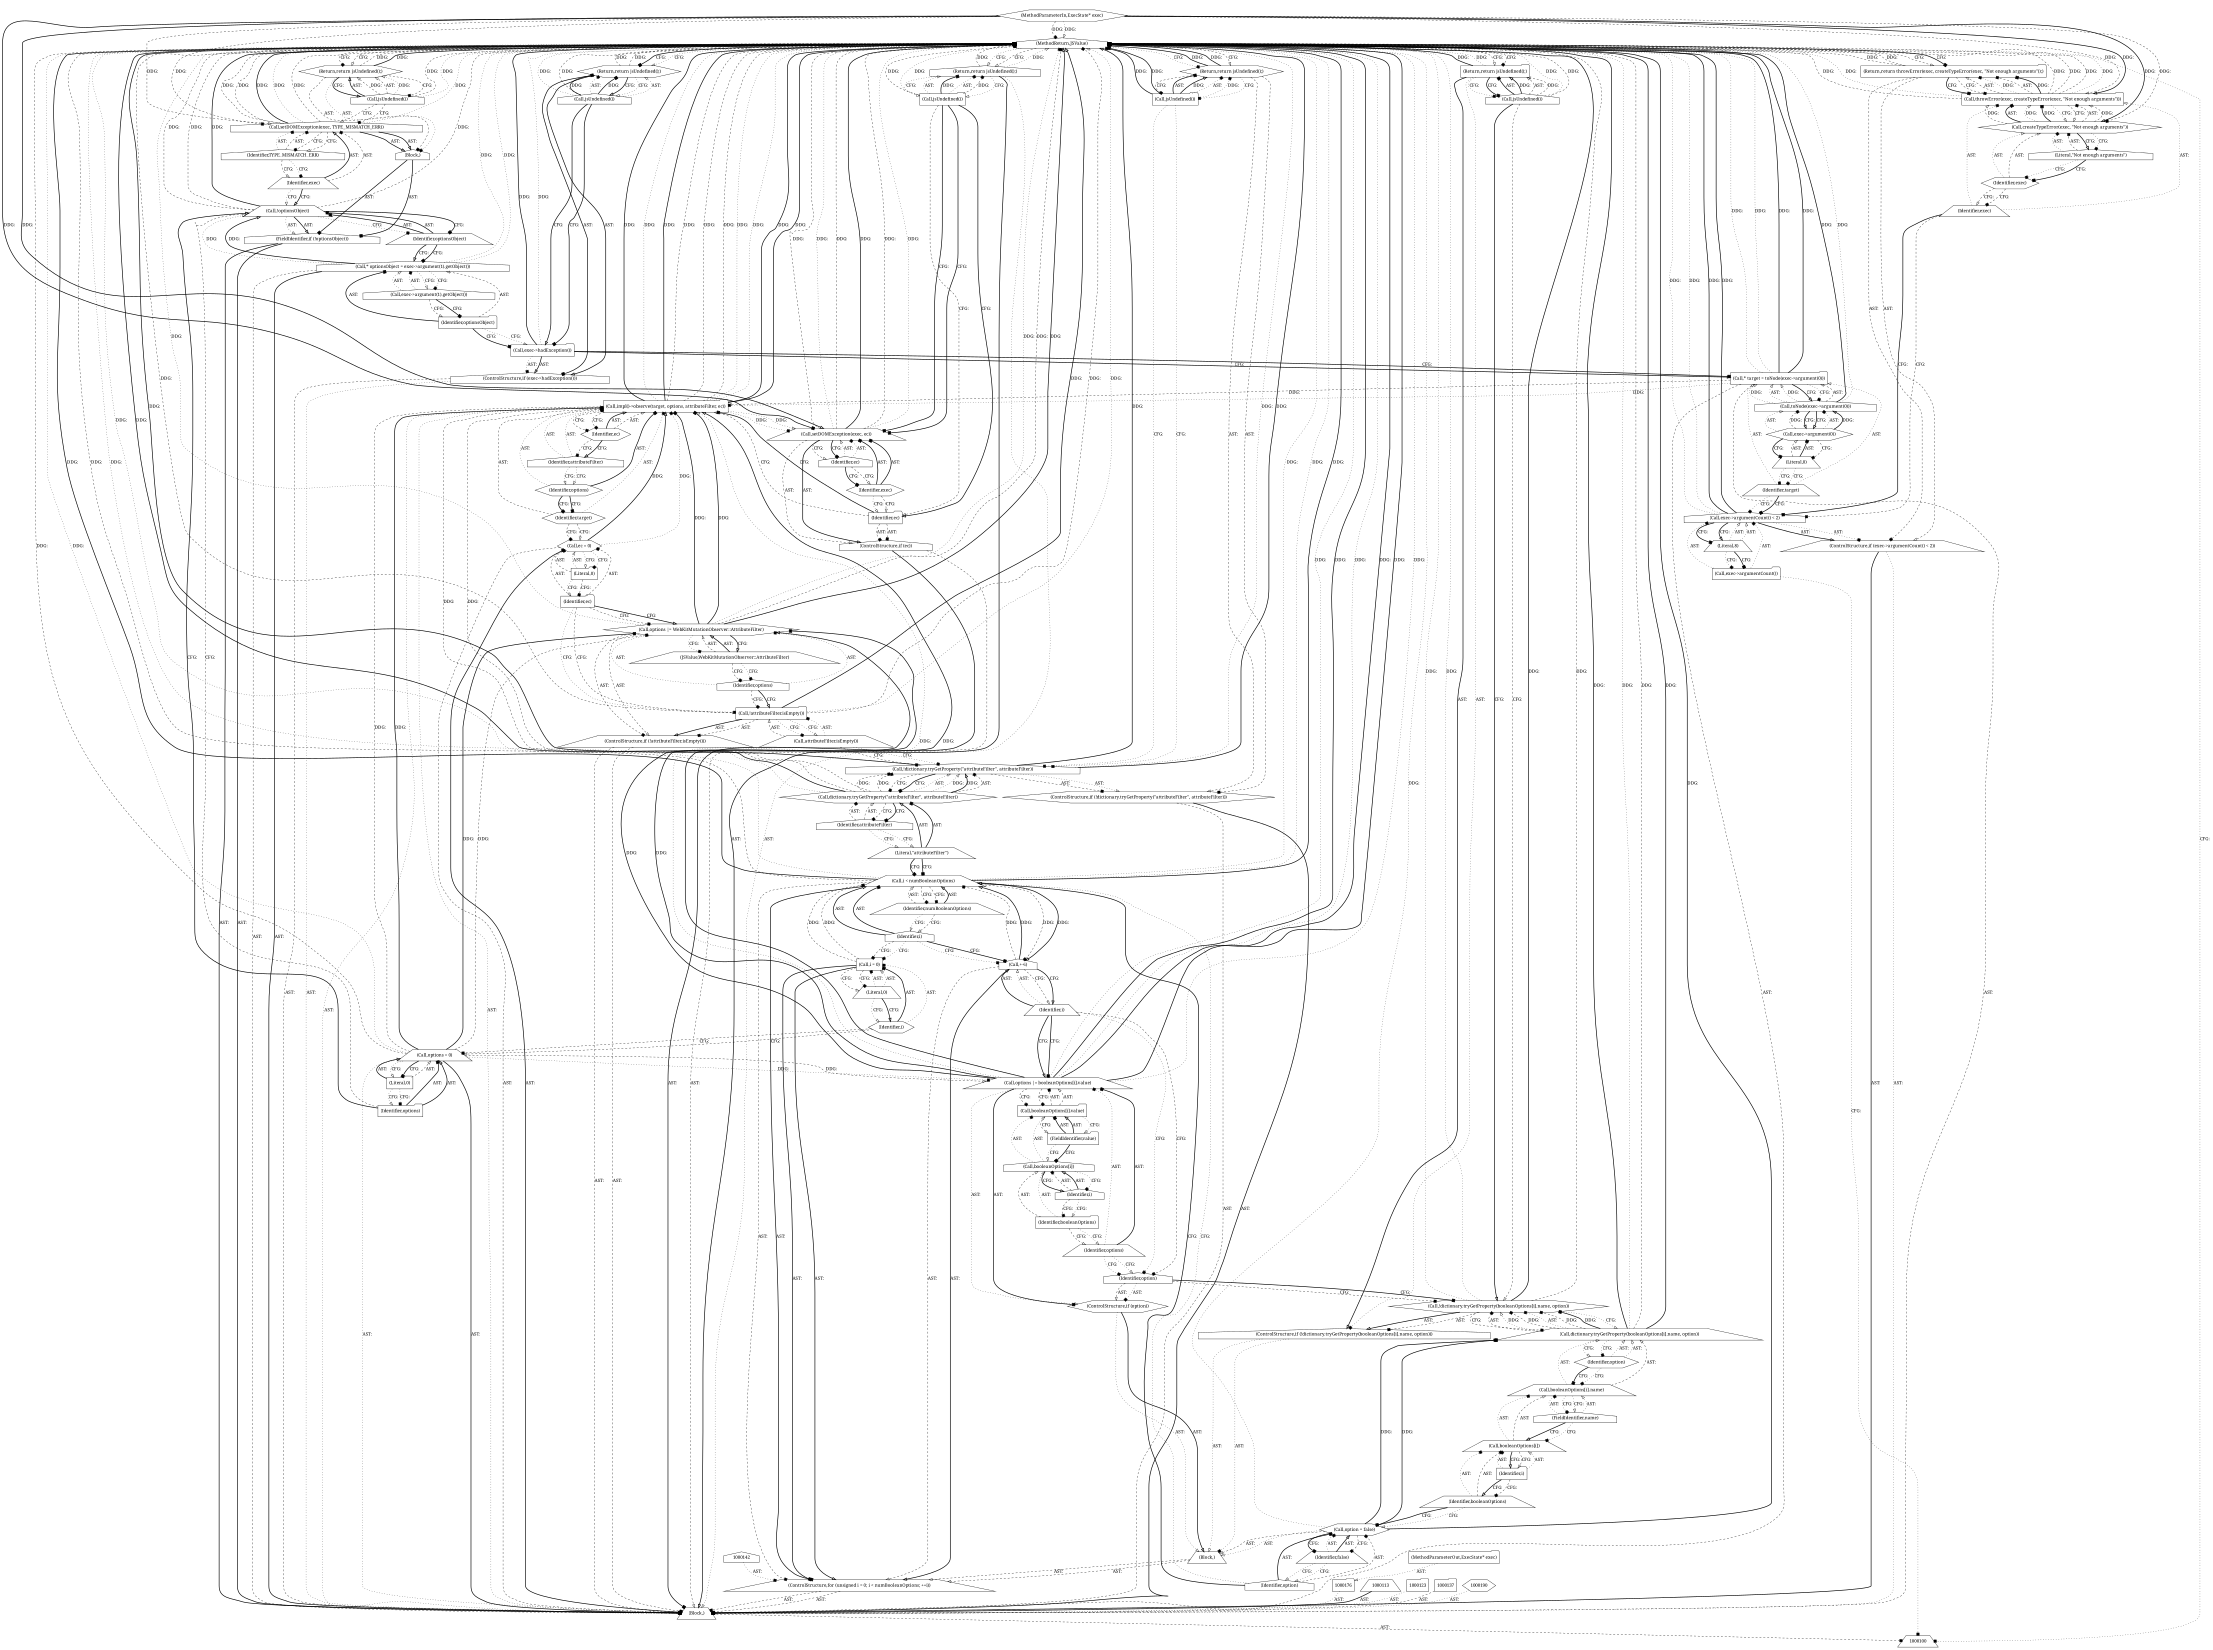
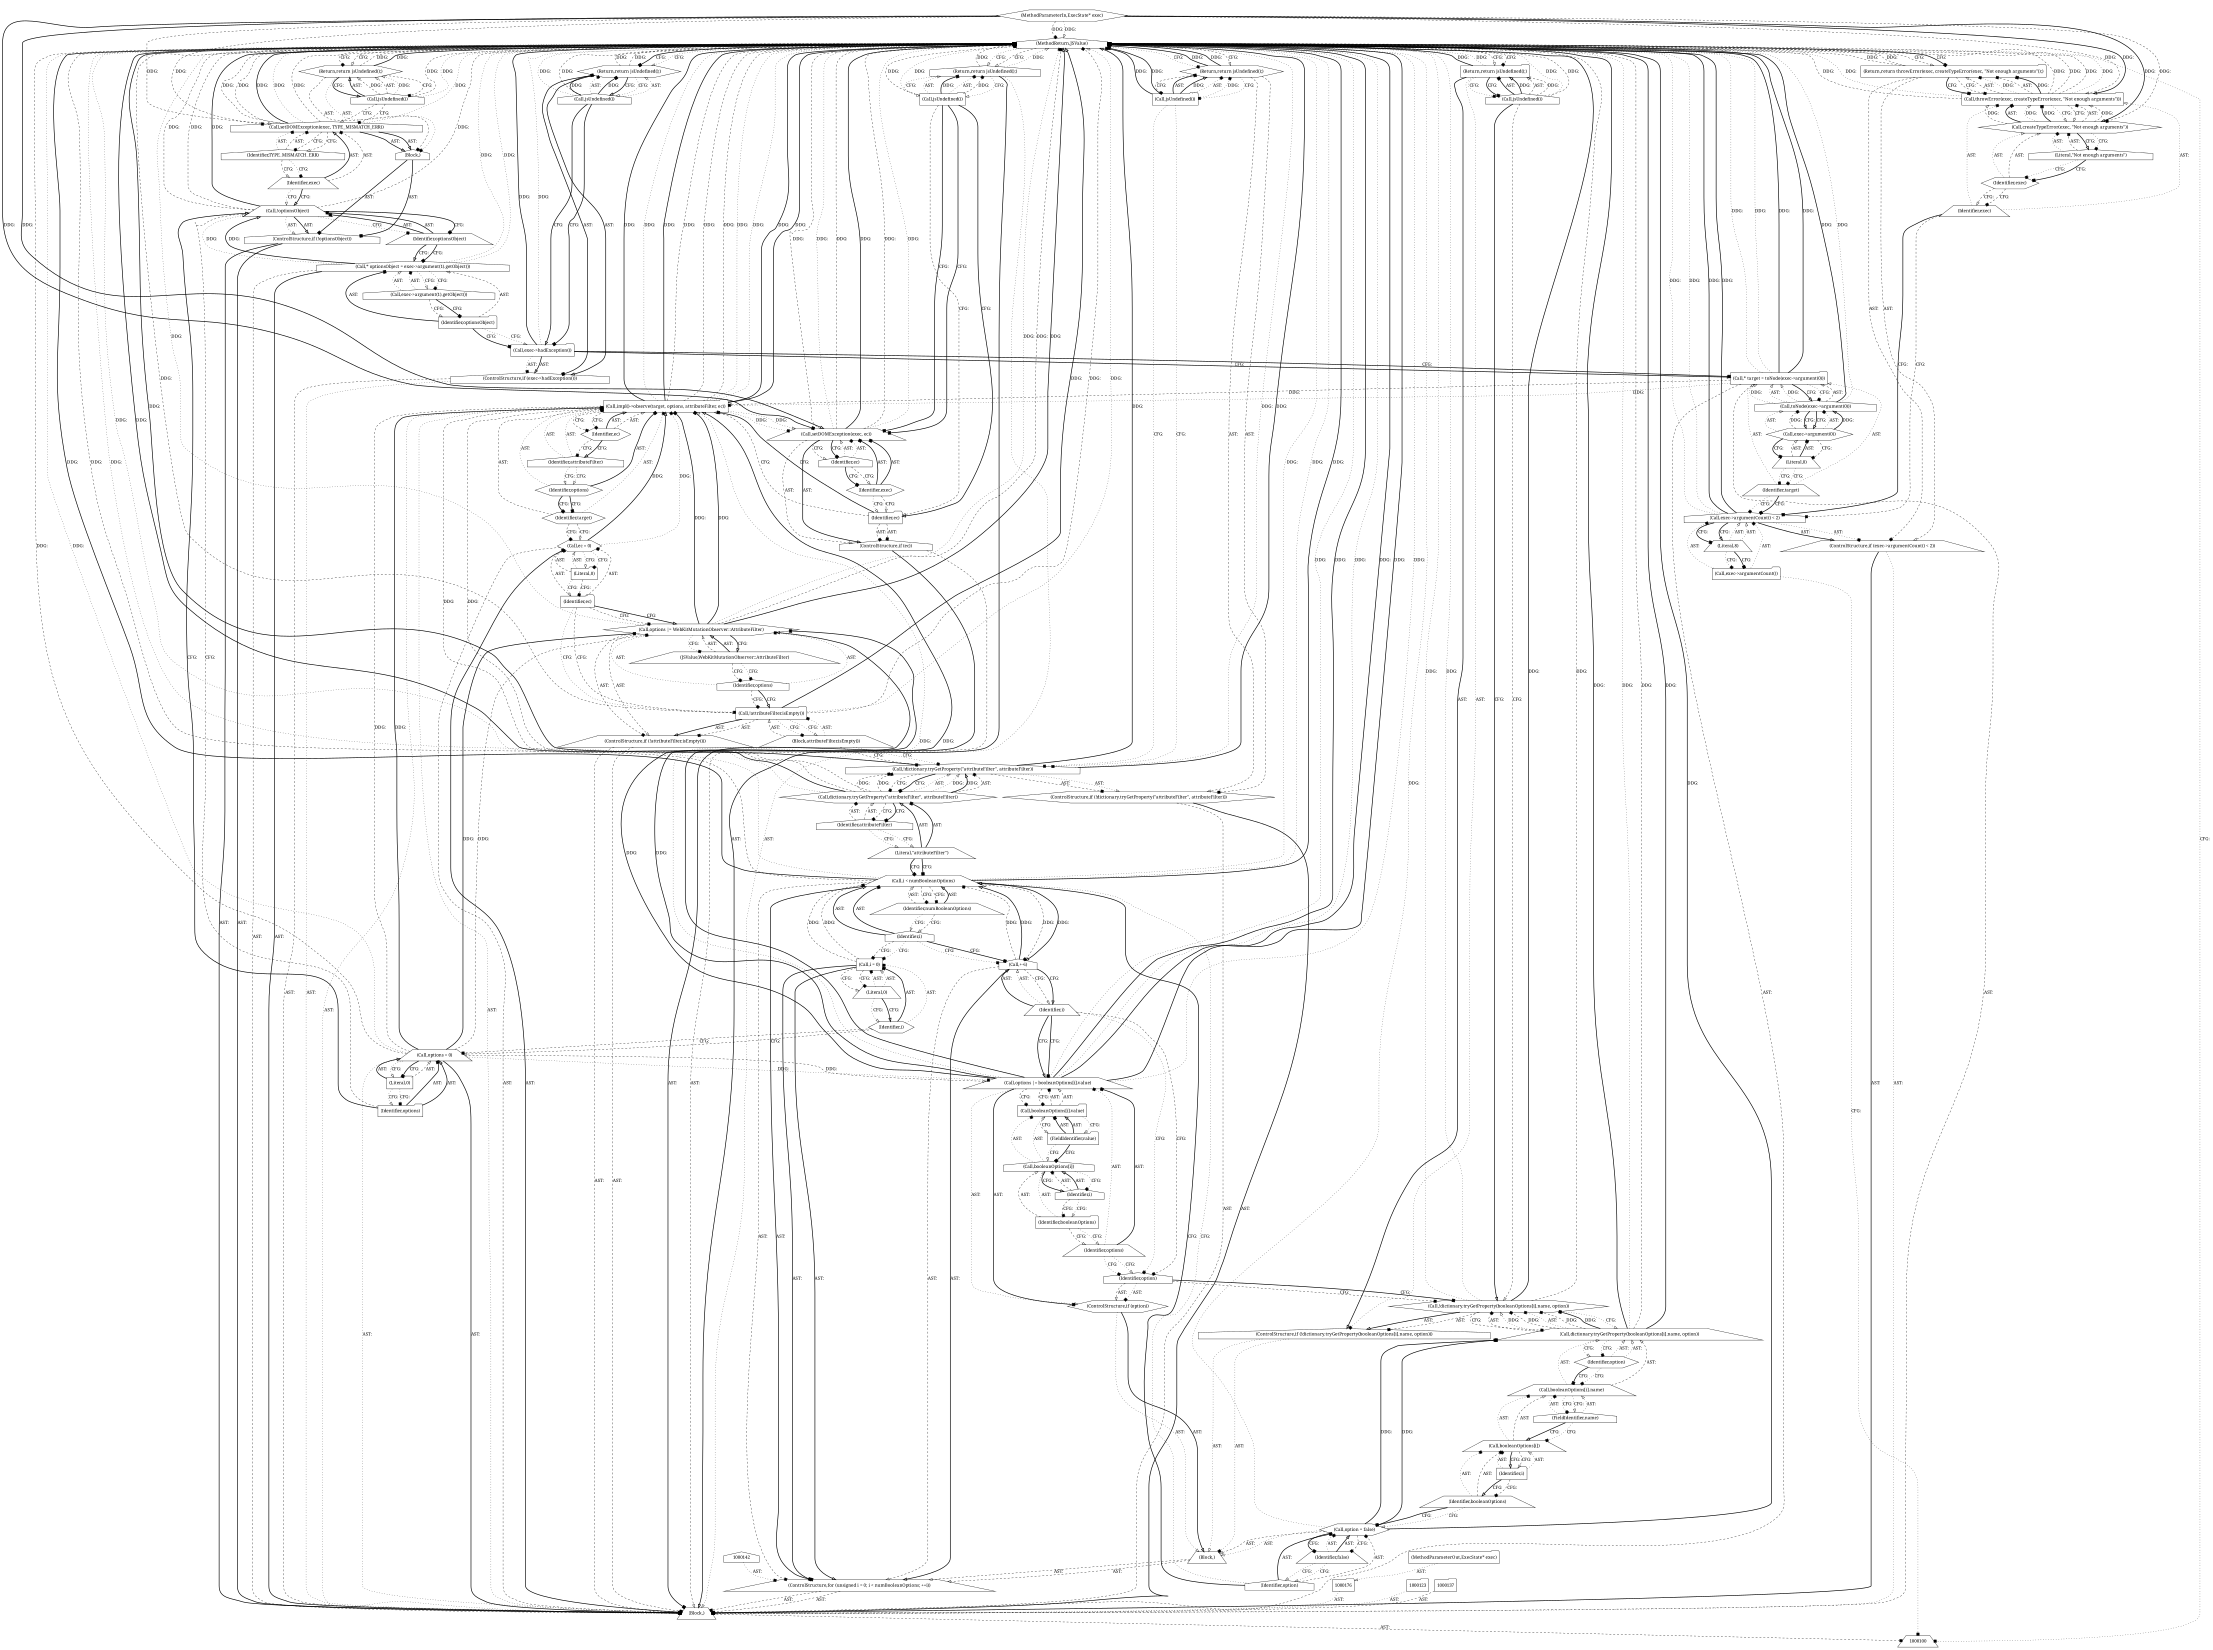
(312, 239) -> (312, 239)
(826, 741) -> (826, 741)
(1381, 1586) -> none
(1479, 1586) -> none
